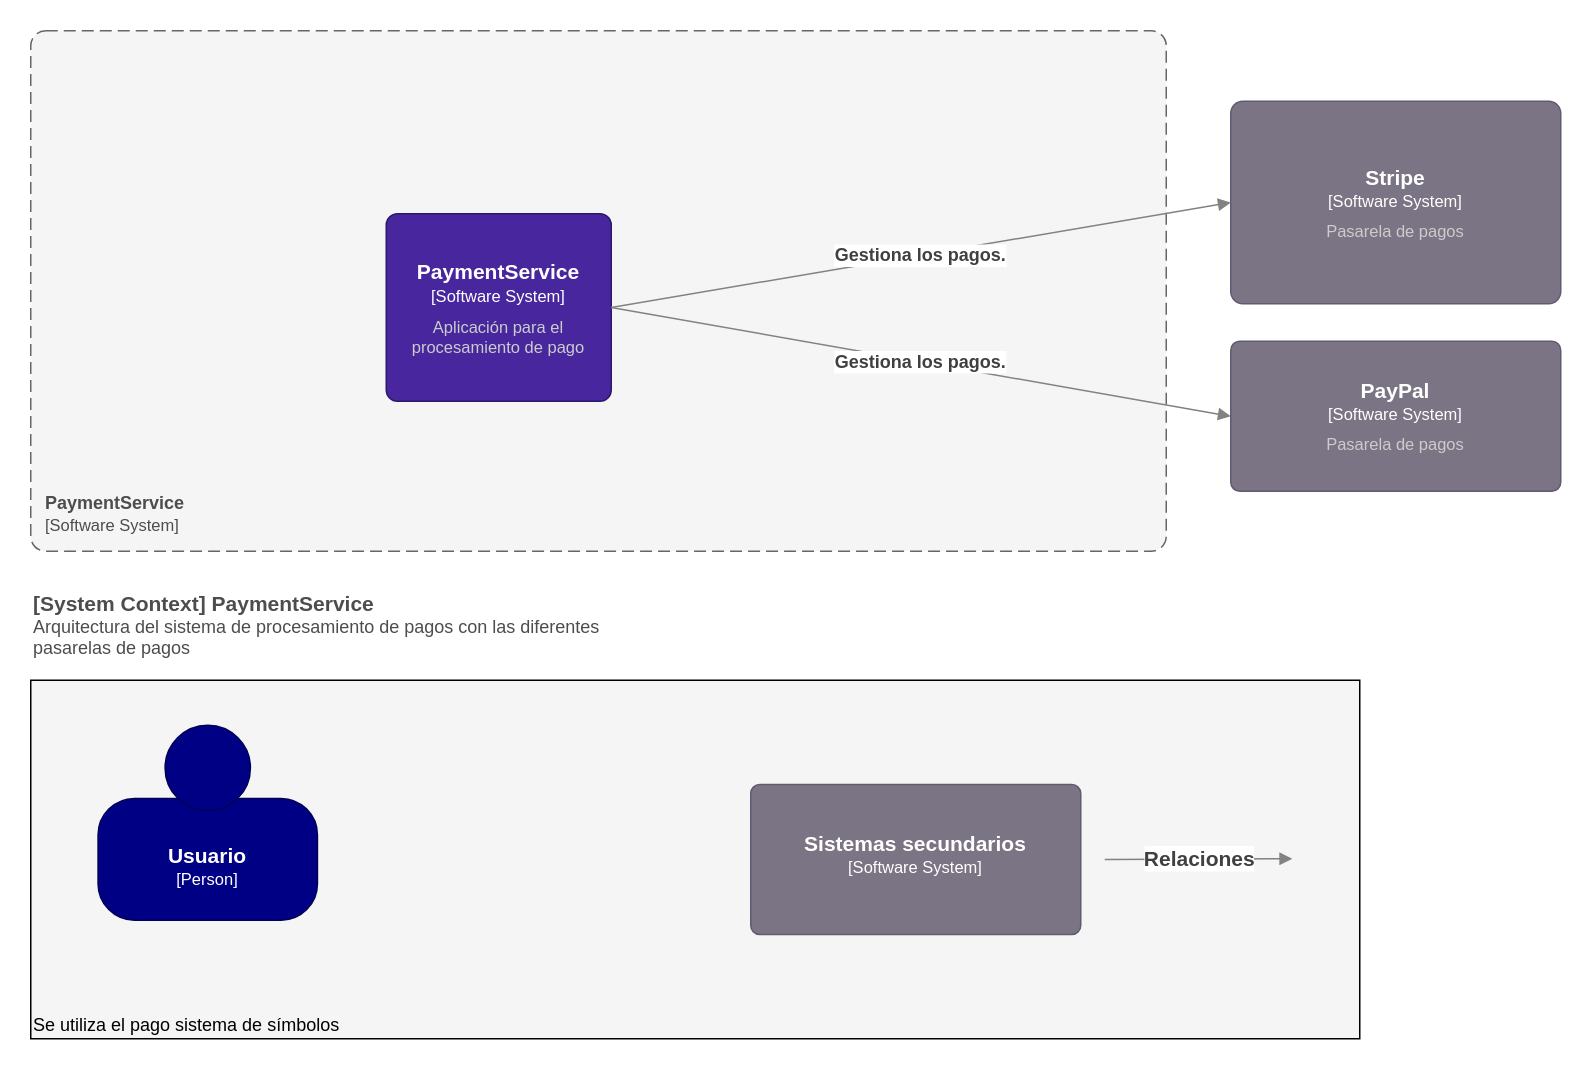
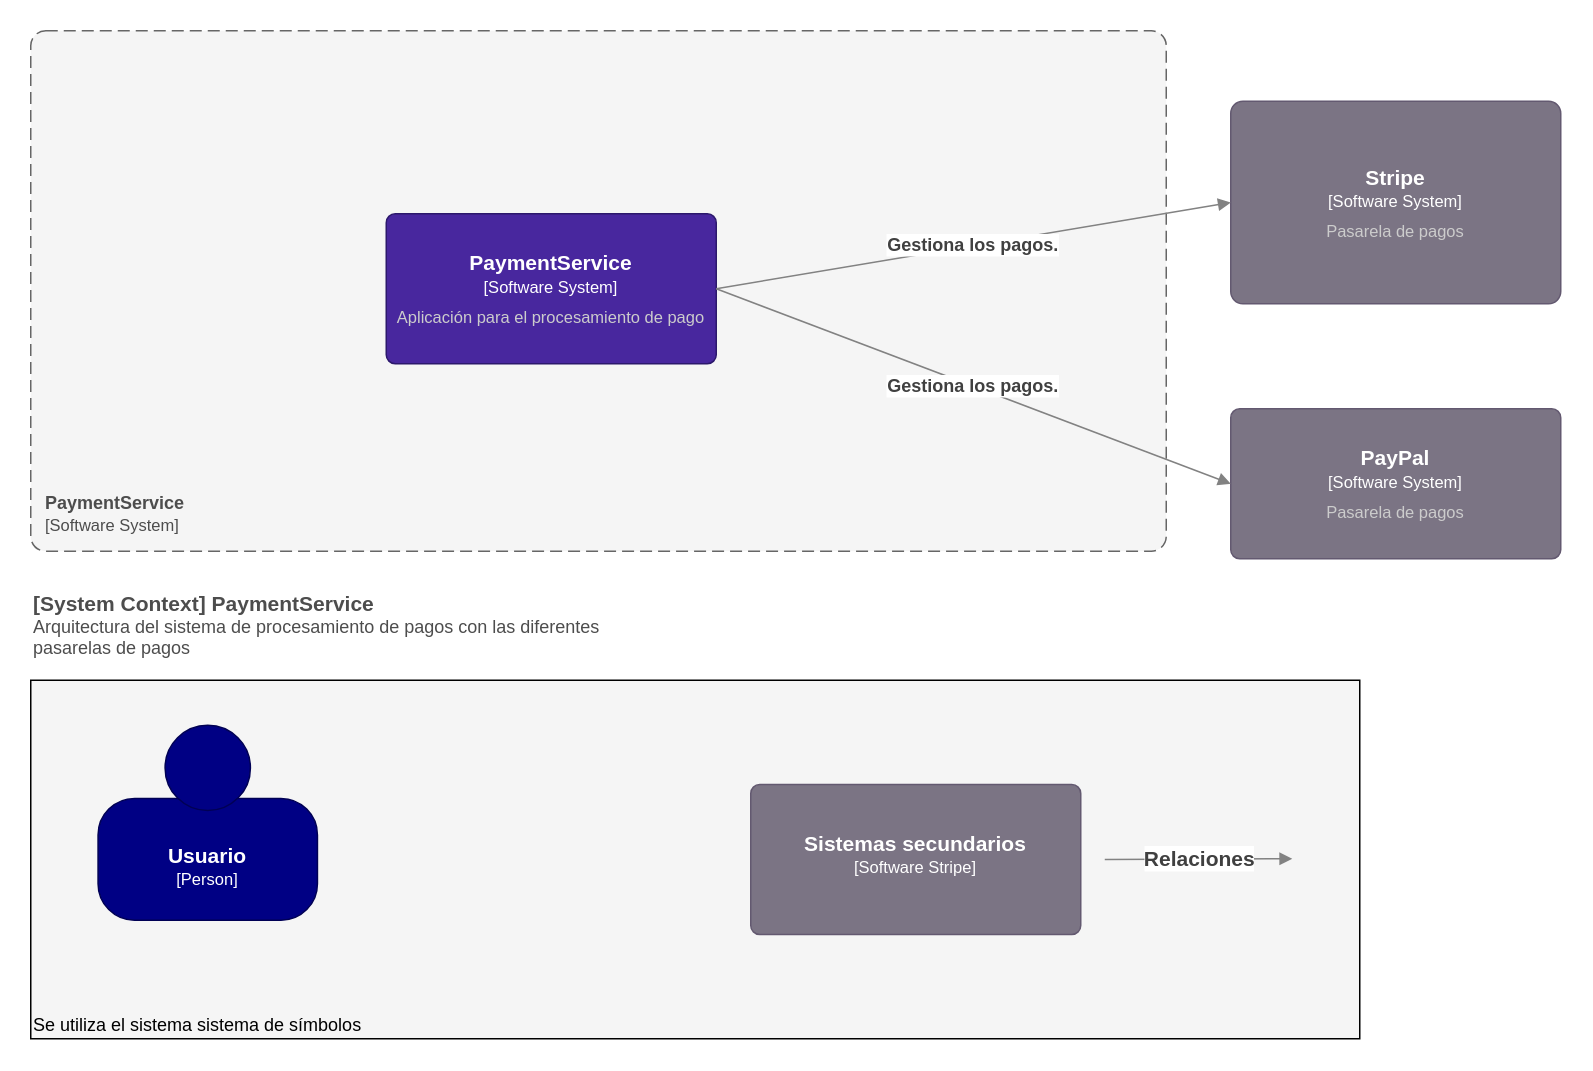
(499, 308) -> (551, 289)
(1396, 416) -> (1396, 484)
(916, 860) -> (916, 860)
(197, 1023) -> (210, 1023)
